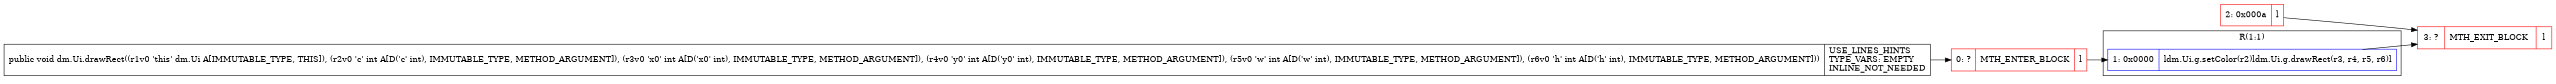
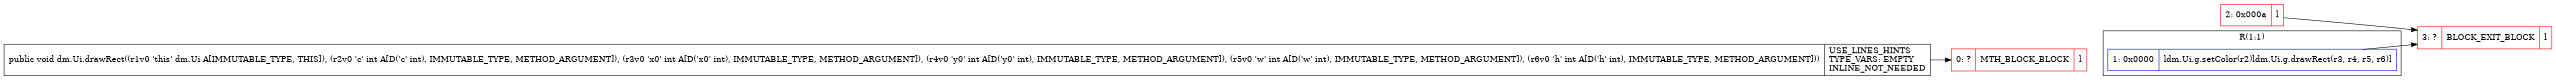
(2489, 38) -> (2491, 38)
(2025, 60) -> (2025, 60)
(2094, 60) -> none
